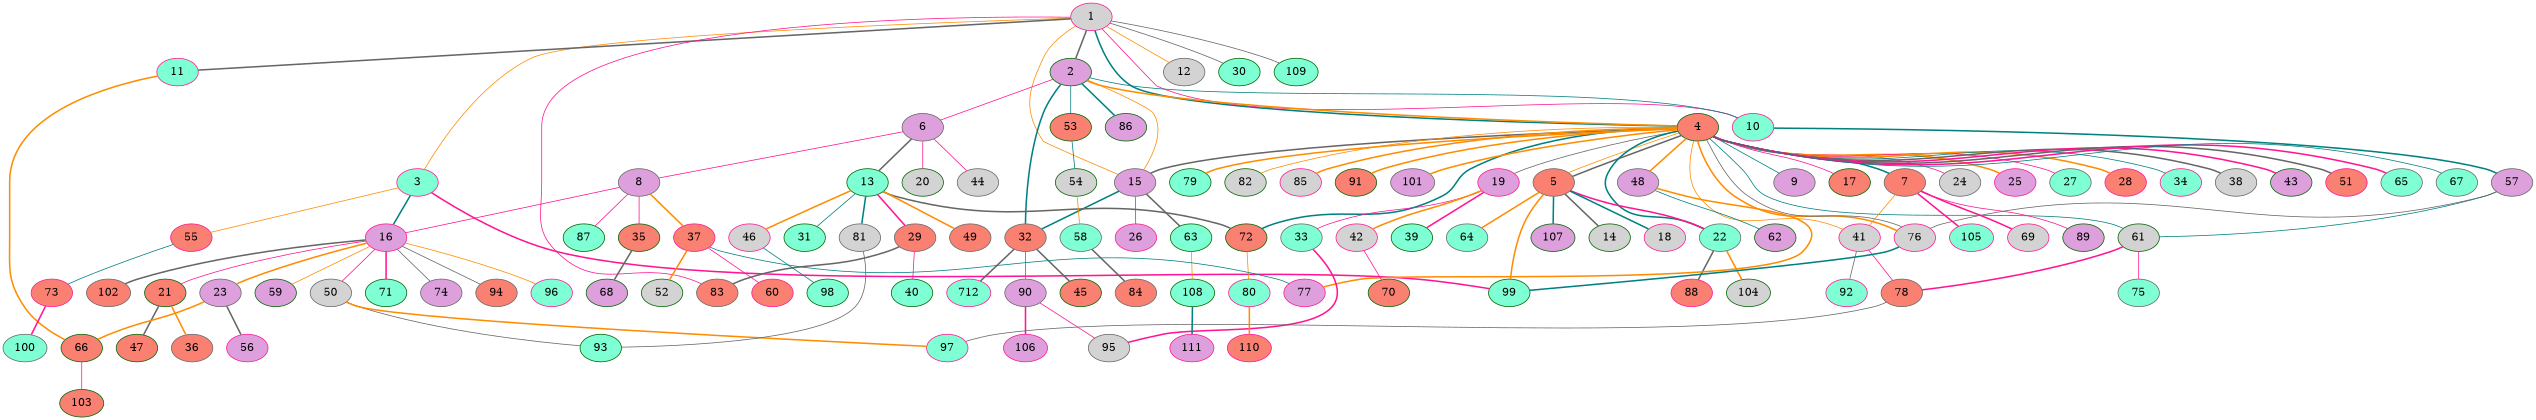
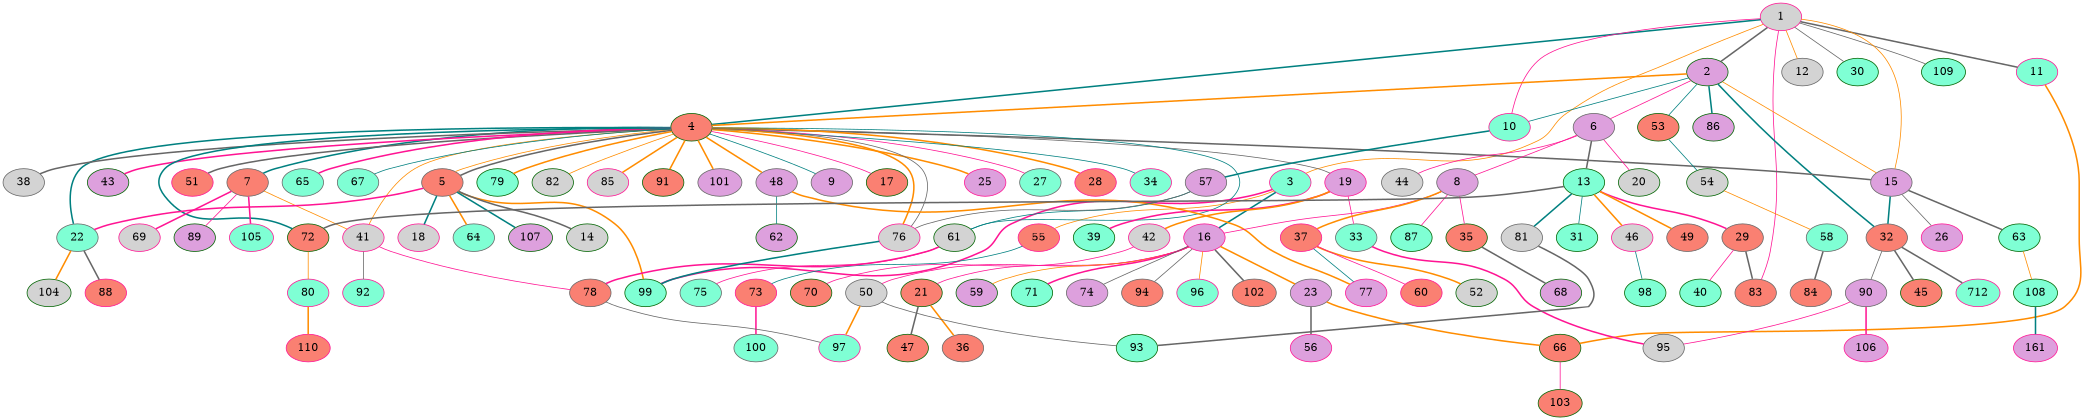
(1960, 182) -> none
(785, 334) -> (1431, 321)
(1192, 348) -> (2036, 348)
